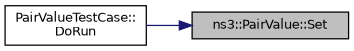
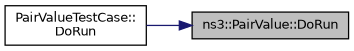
(270, 25) -> (270, 25)
